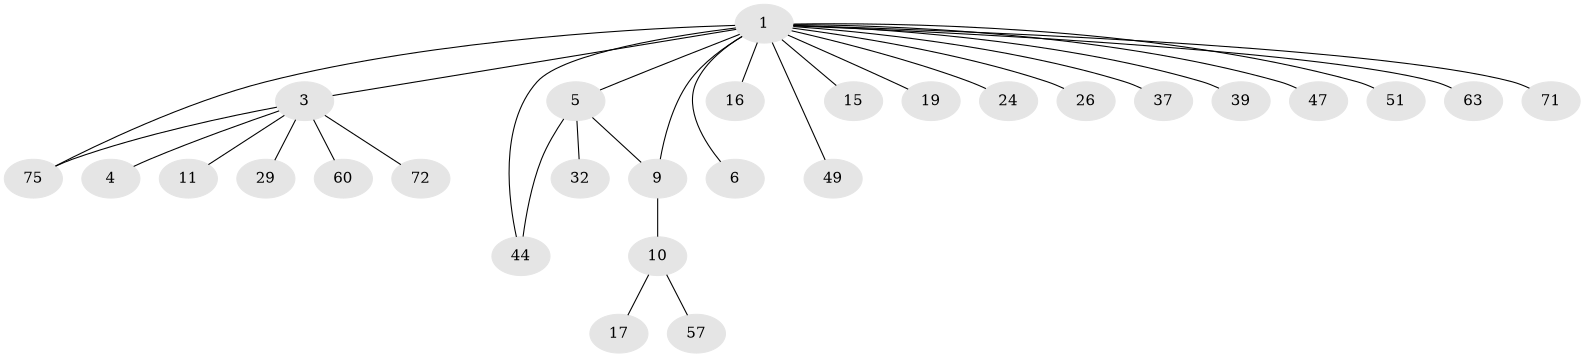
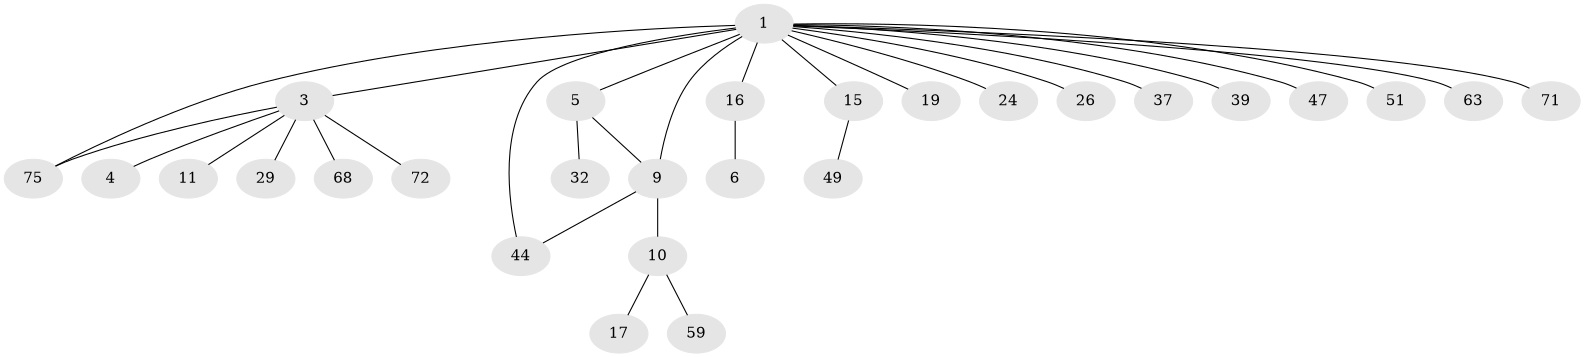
(693, 93) -> (735, 140)
(799, 101) -> (843, 140)
(536, 175) -> (590, 217)
(343, 179) -> (343, 179)
(696, 334) -> (696, 334)
